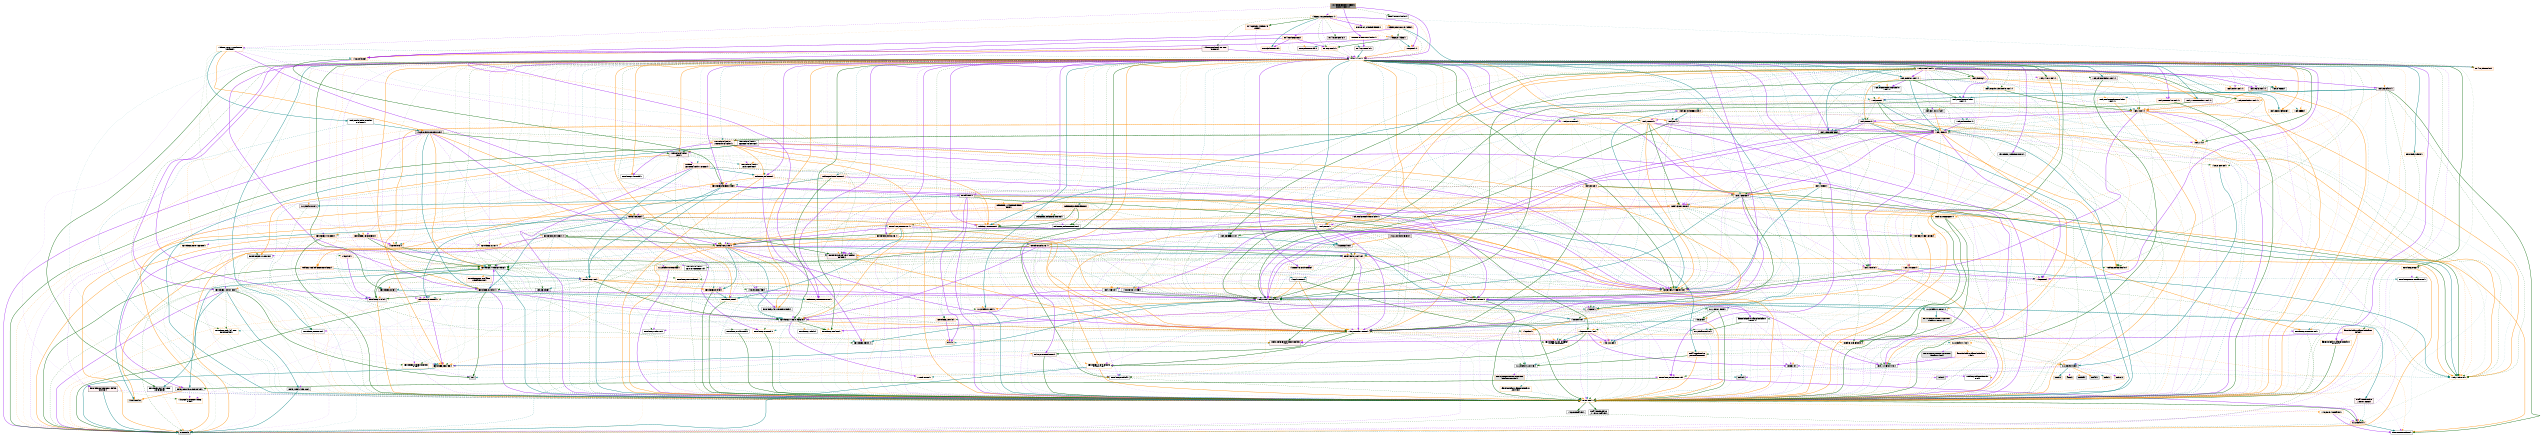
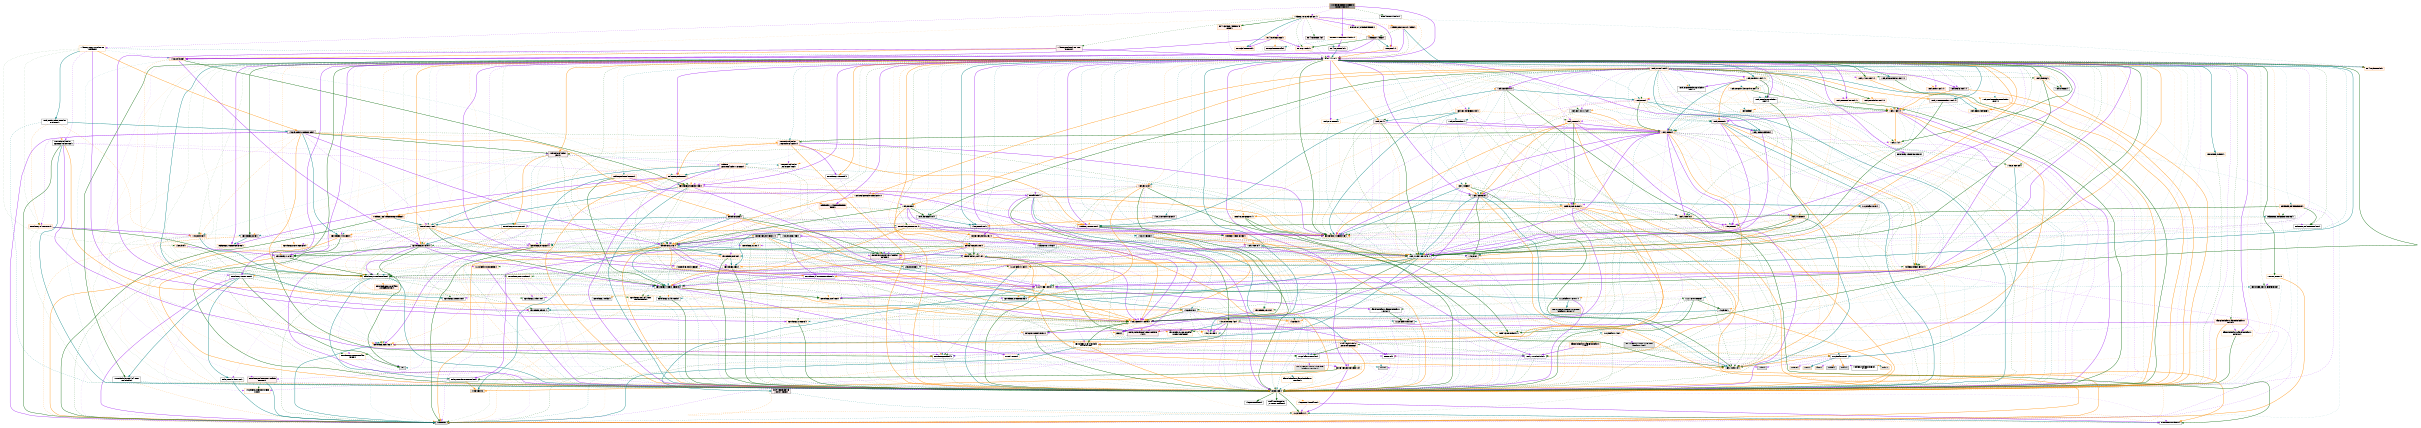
(1406, 197) -> none
(423, 212) -> (314, 188)
(1882, 266) -> (1487, 170)
(695, 268) -> none
(2411, 268) -> (2275, 277)
(543, 274) -> (396, 250)
(160, 389) -> (127, 380)
